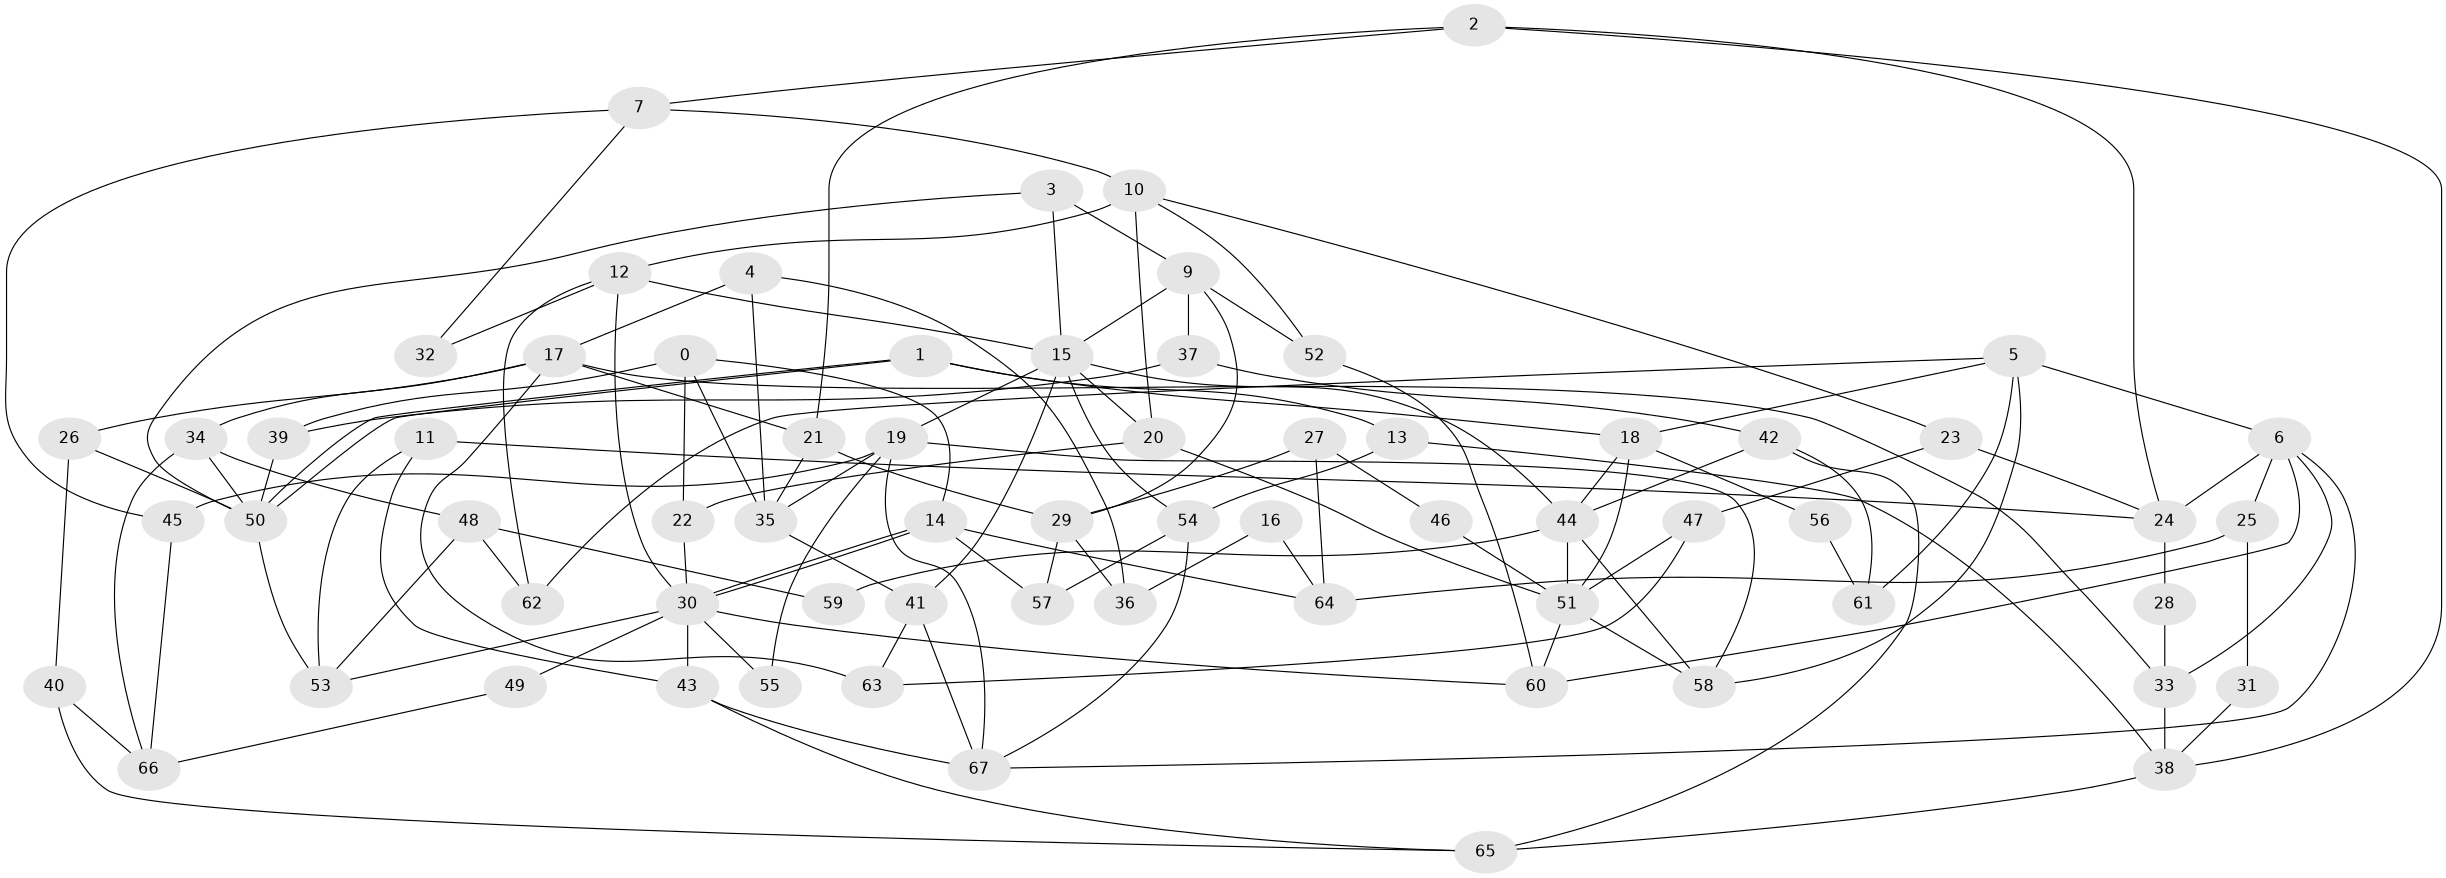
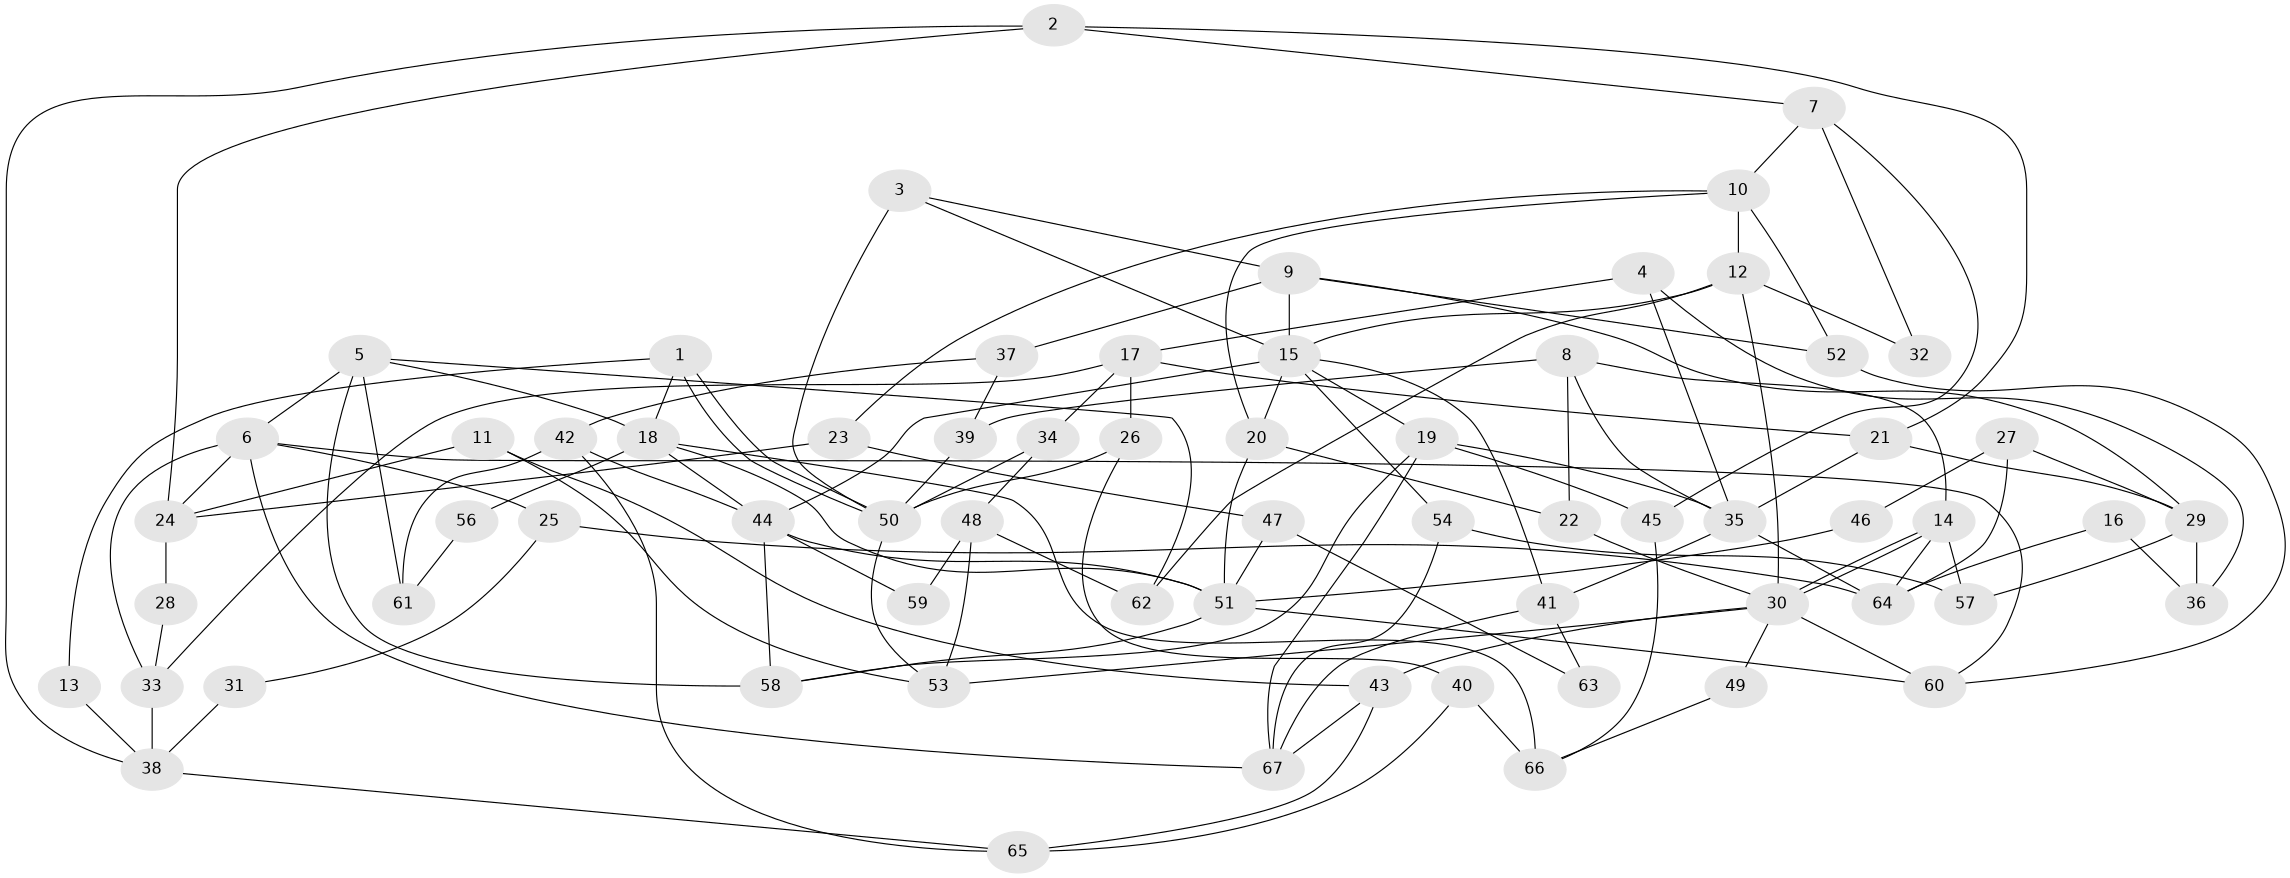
(685, 356) -> (1567, 356)
(1326, 470) -> none
none -> (1822, 570)
(115, 593) -> (1083, 611)
(509, 633) -> none
(770, 687) -> none
